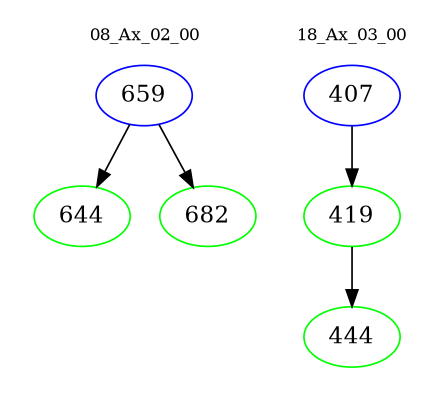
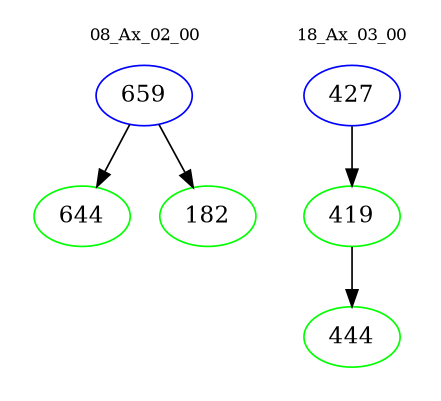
(352, 96) -> (352, 96)
(208, 216) -> (208, 216)
